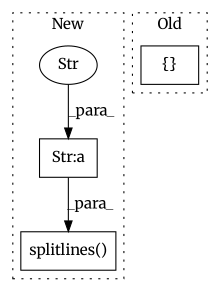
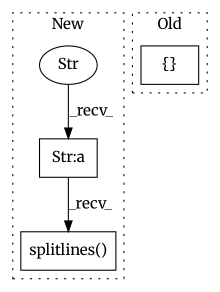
(91, 112) -> (91, 112)
(90, 205) -> (90, 205)
